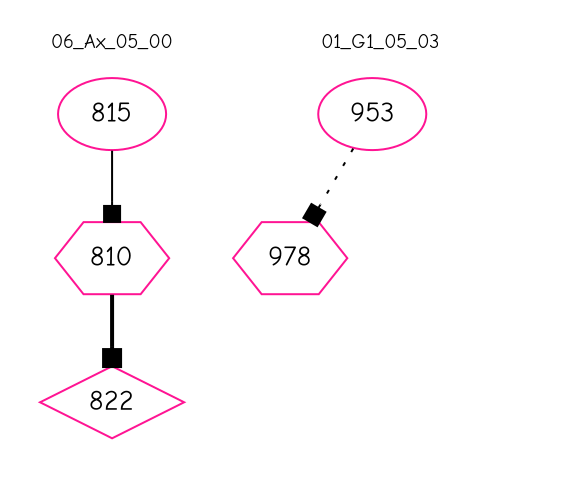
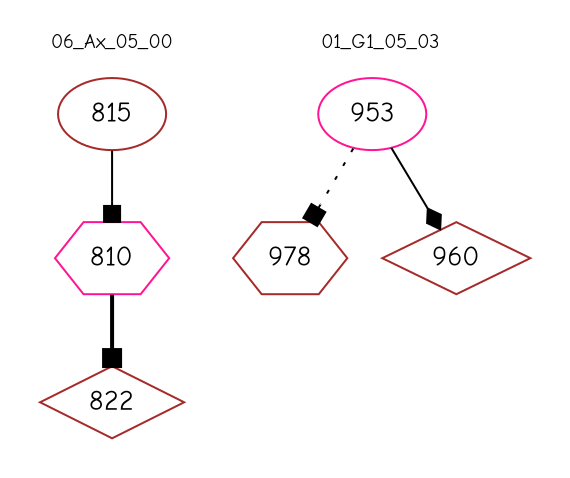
(112, 114) -> (112, 114)
(290, 258) -> (290, 258)
none -> (456, 258)
(112, 402) -> (112, 402)
